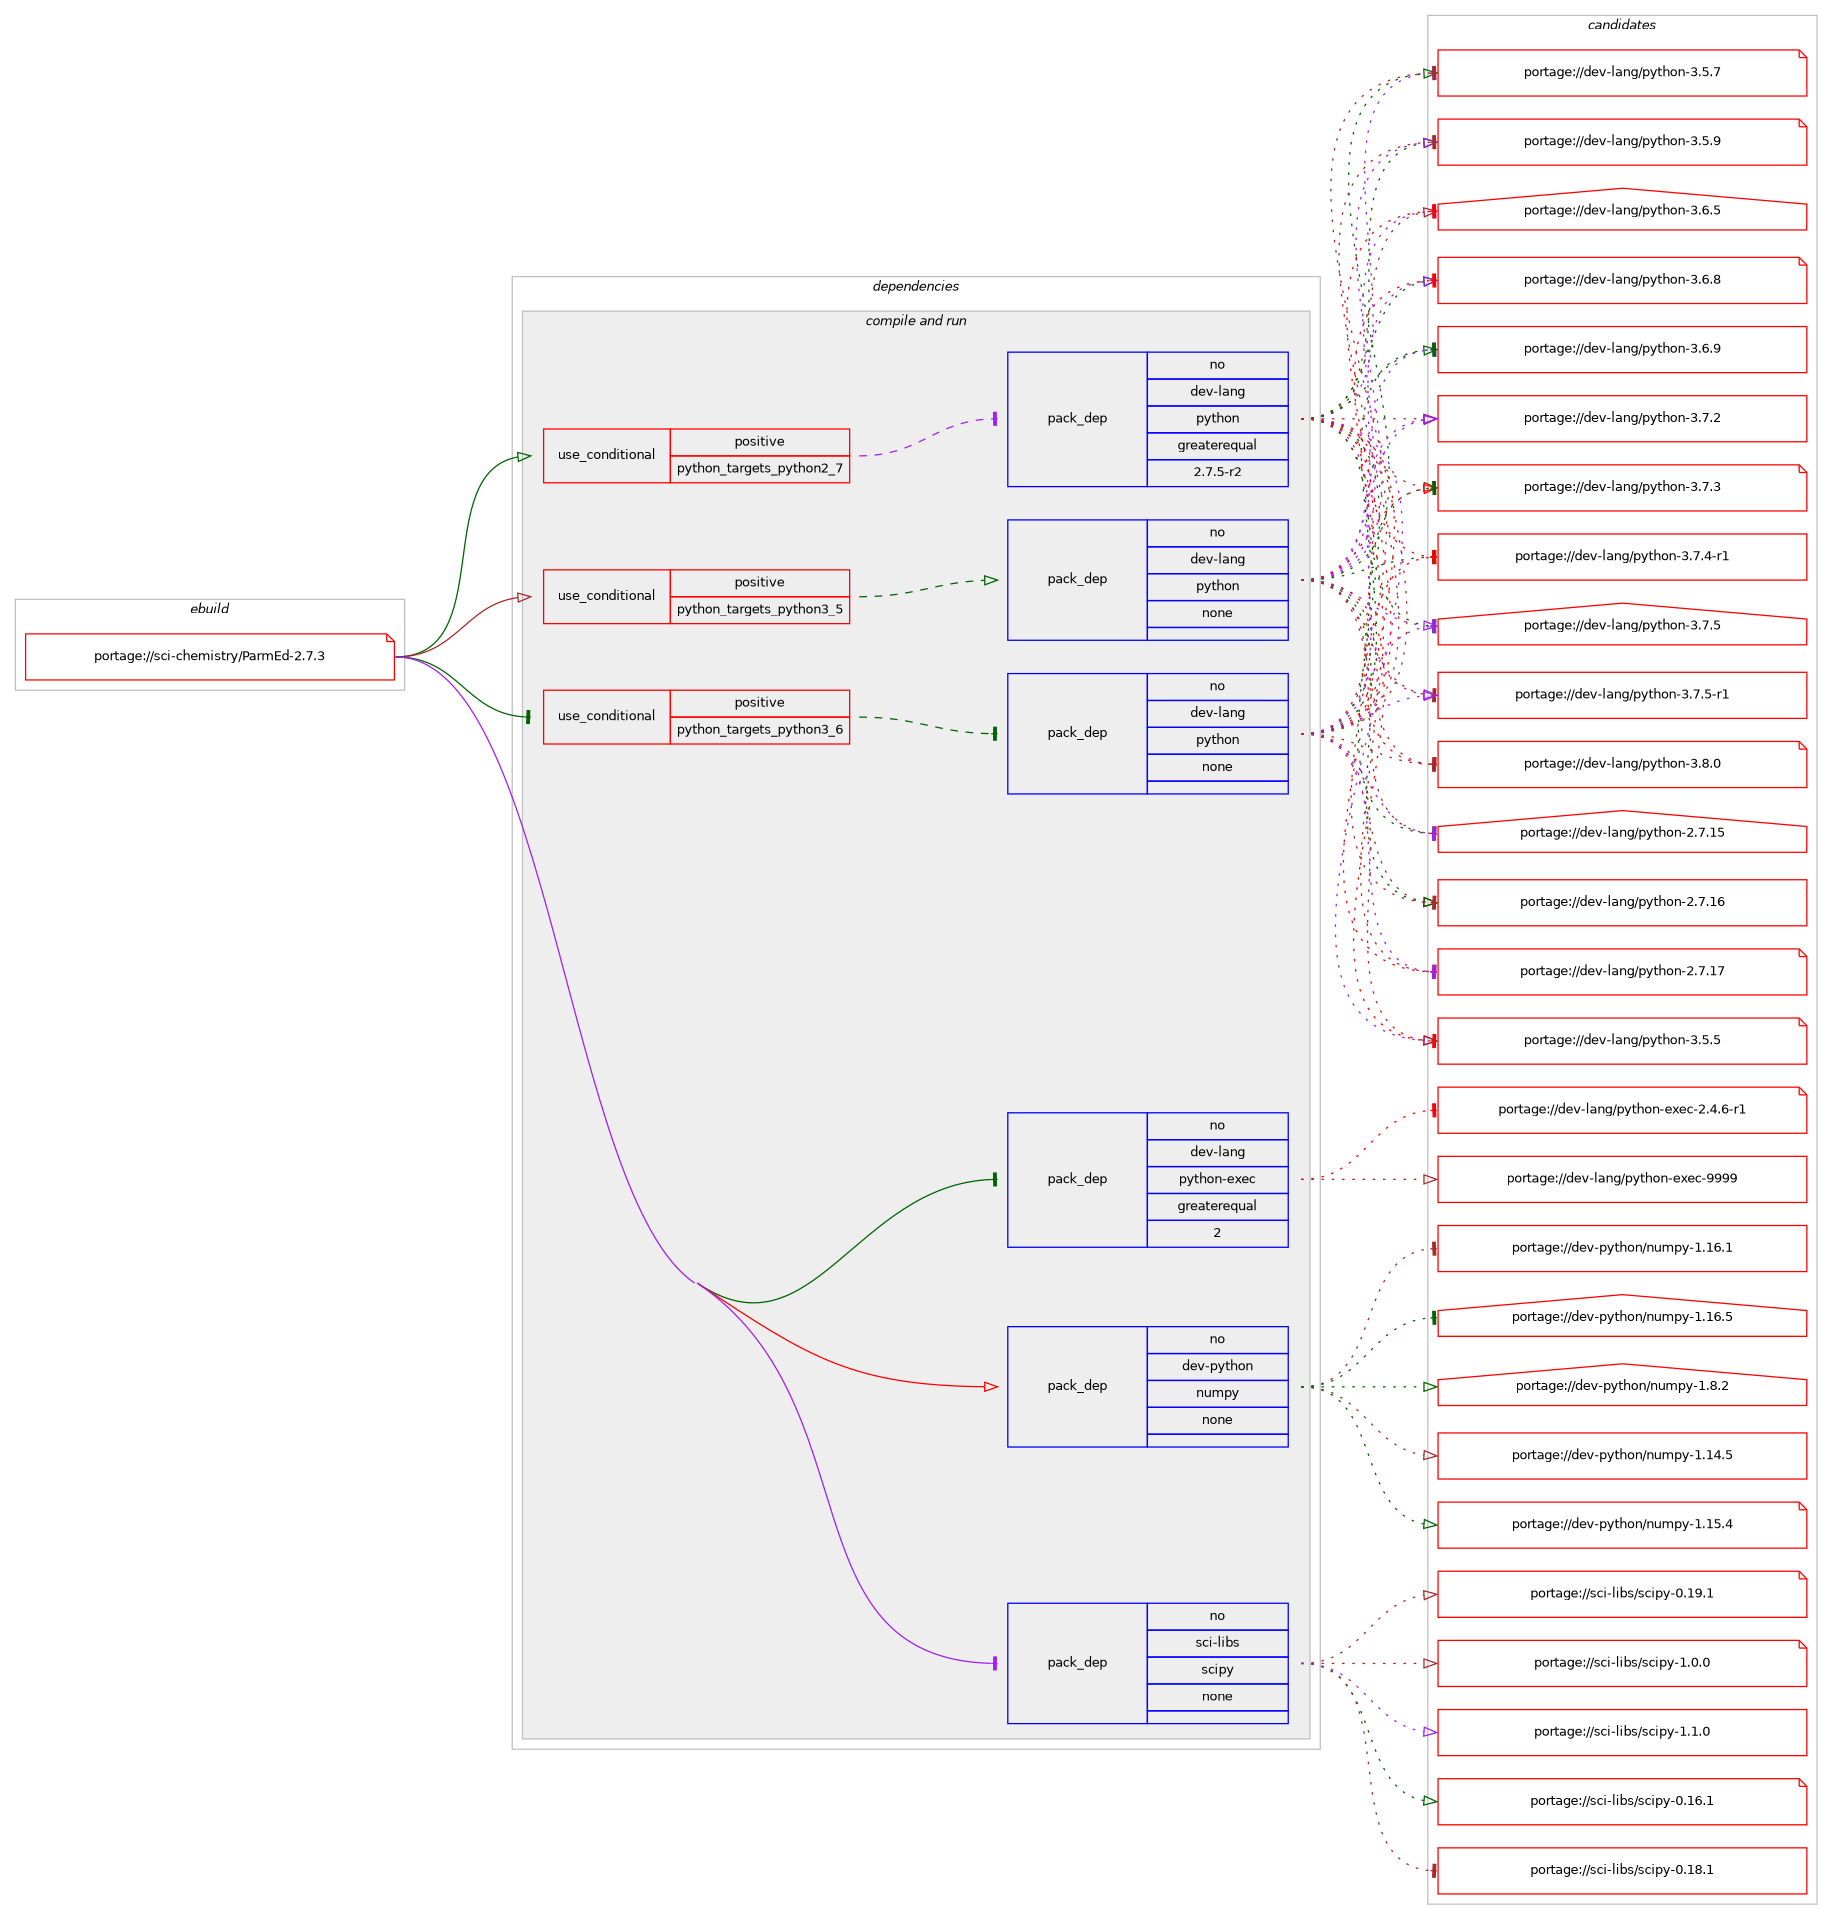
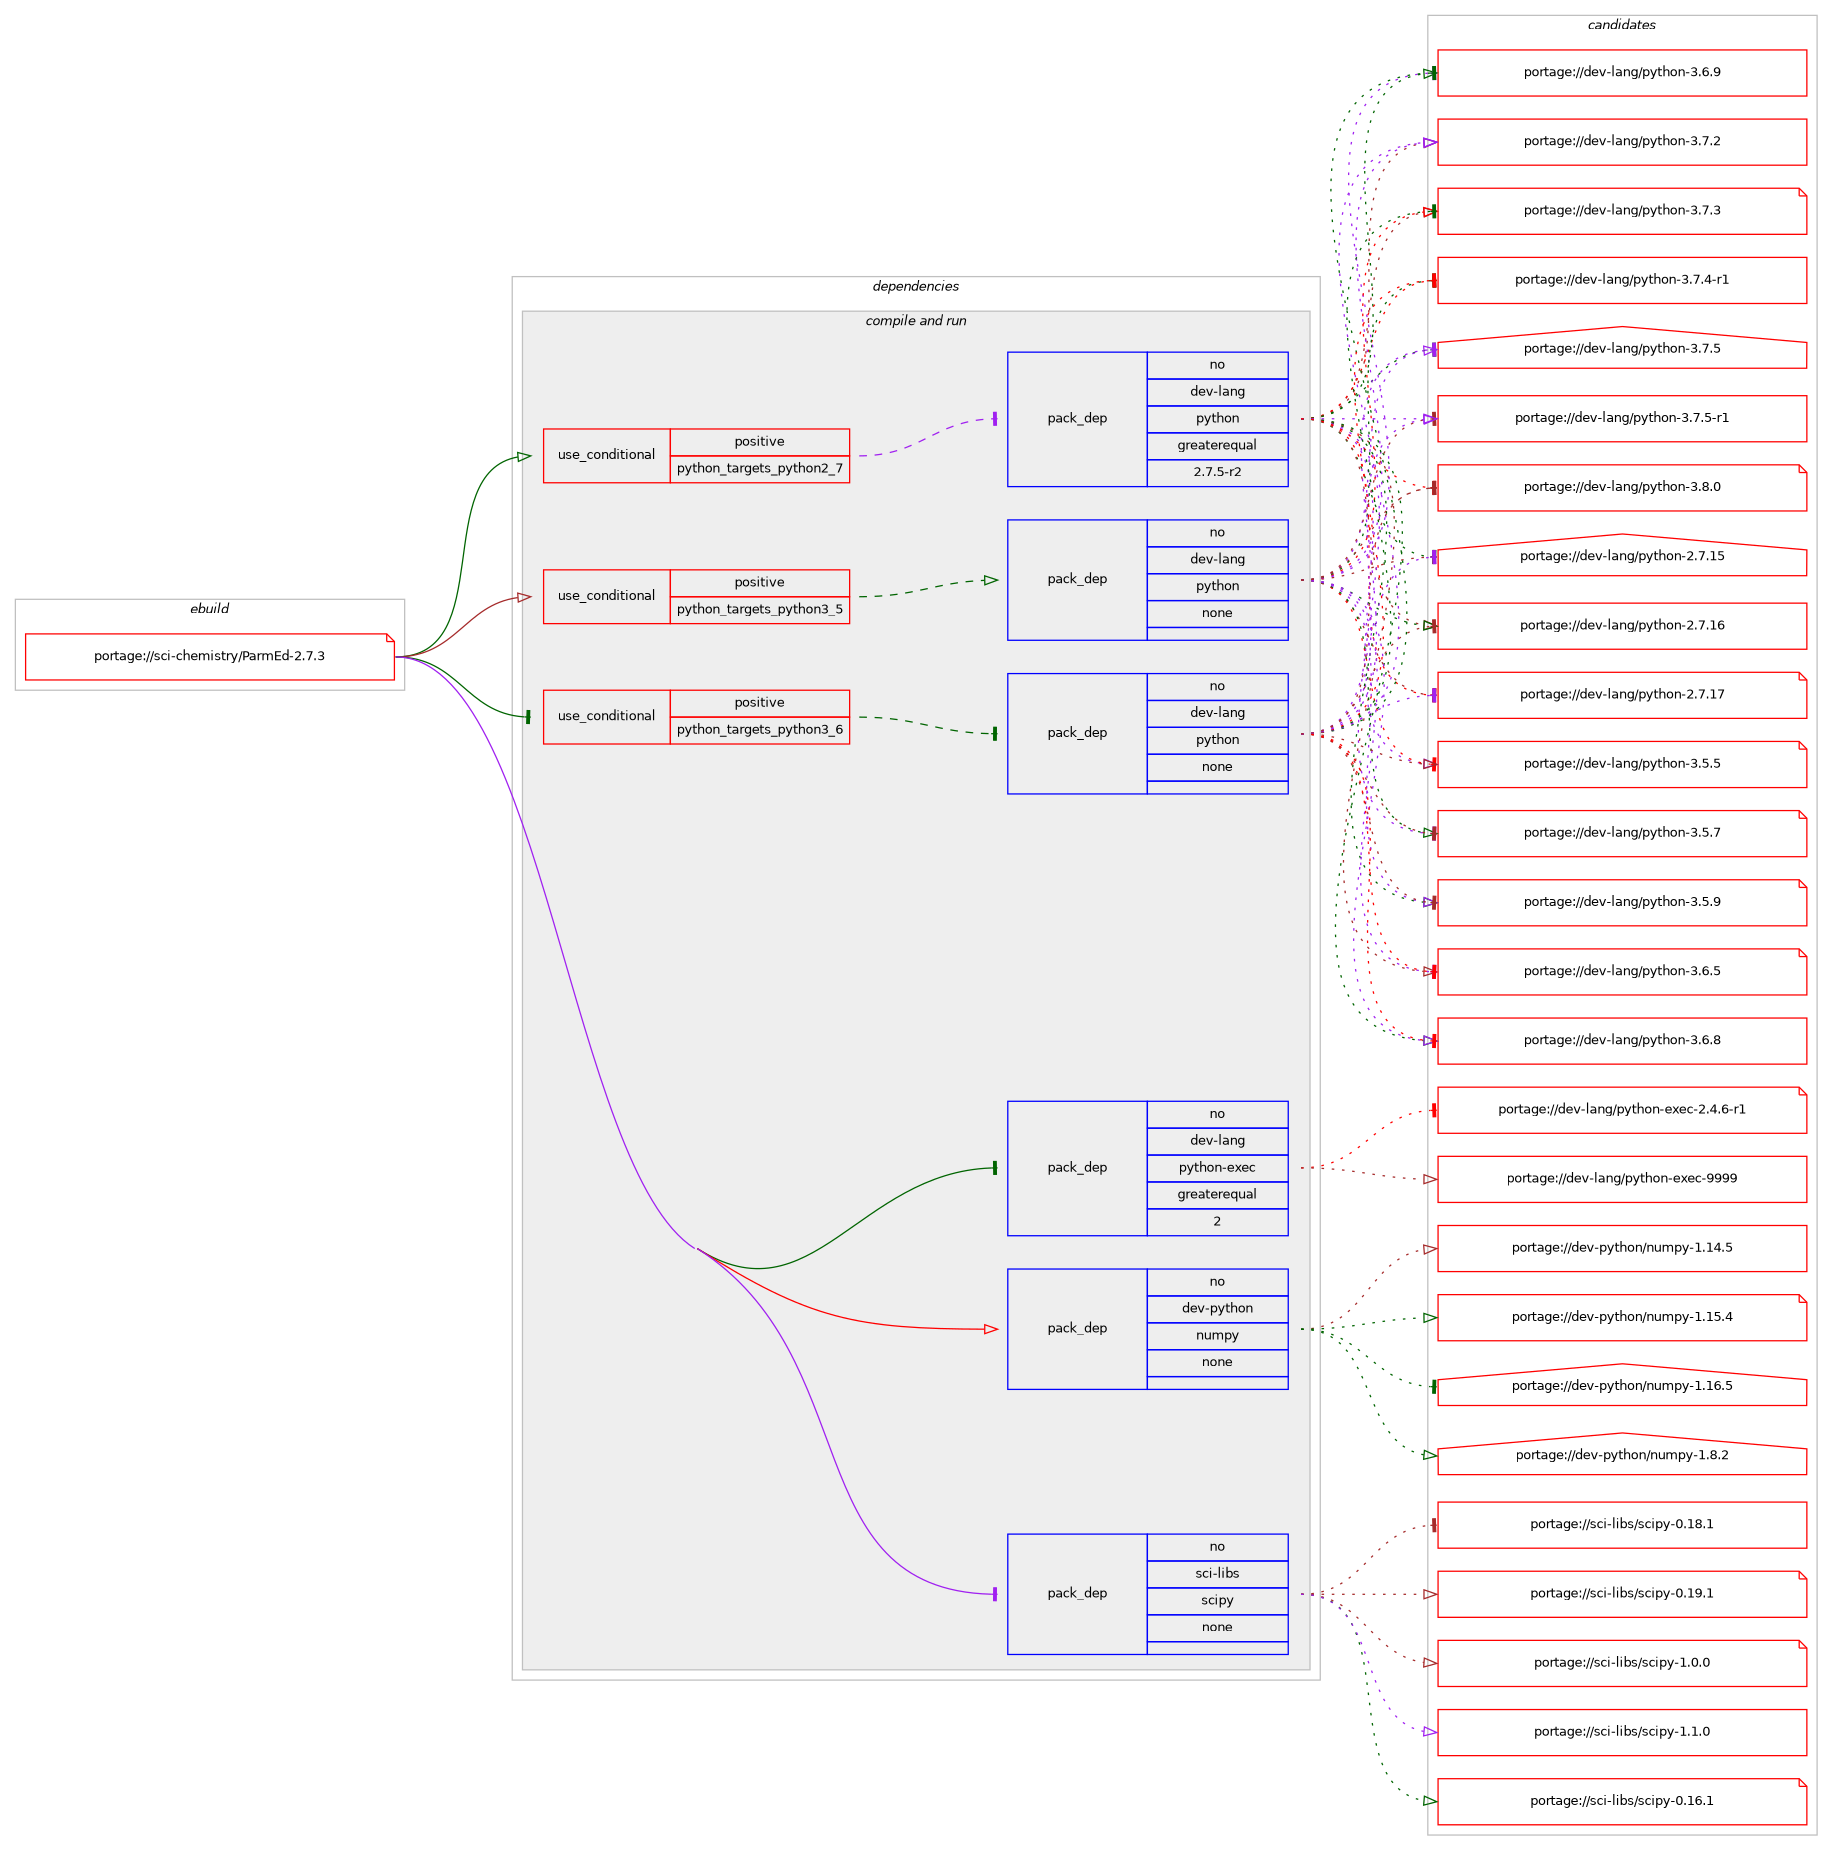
(1622, 211) -> (1622, 972)
(1622, 280) -> (1622, 1041)
(1622, 1249) -> none
